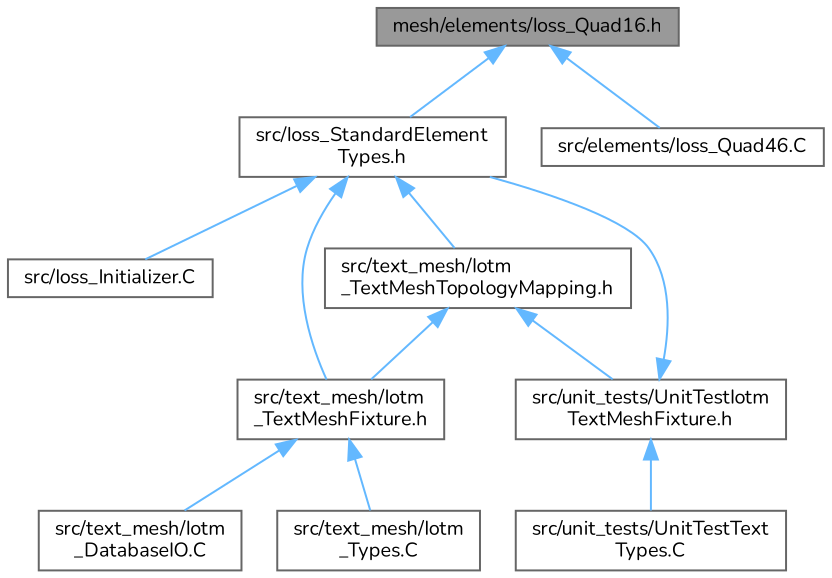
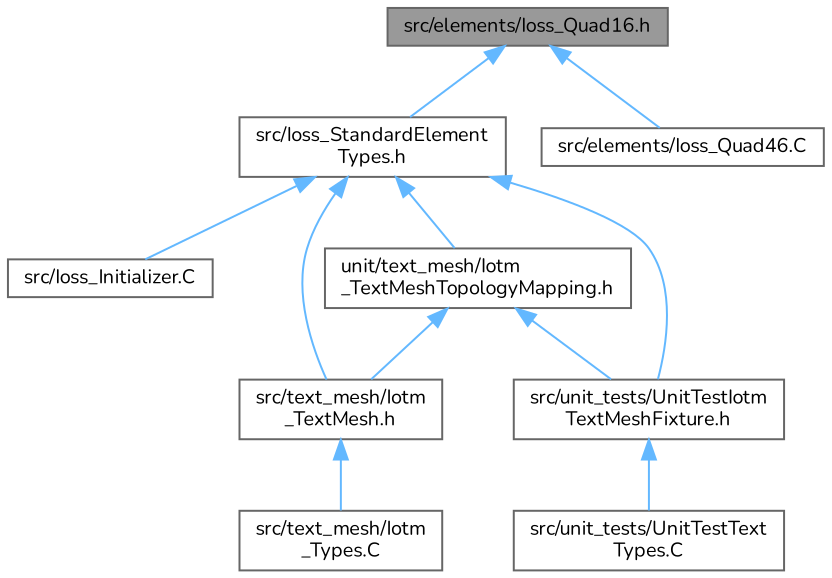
(528, 27) -> (528, 27)
(626, 229) -> (642, 241)
(478, 278) -> (478, 278)
(341, 409) -> (341, 409)
(140, 541) -> none
